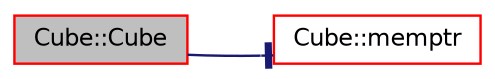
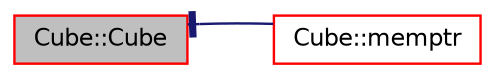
(224, 56) -> (237, 23)
